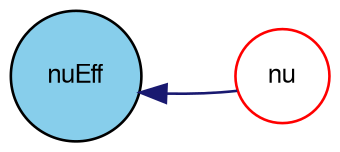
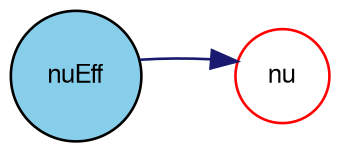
(202, 93) -> (175, 59)
